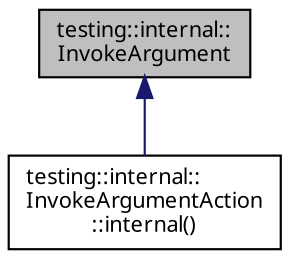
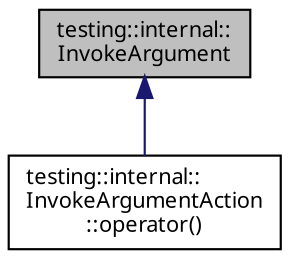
(145, 202) -> (145, 202)
